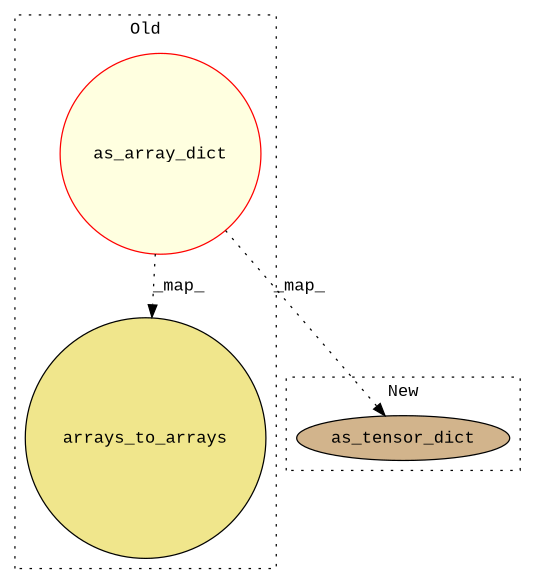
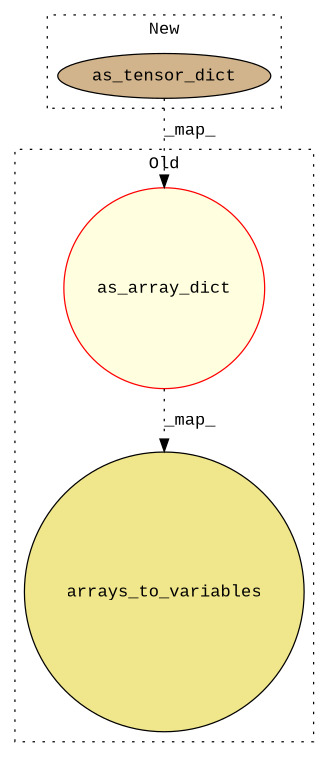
(301, 318) -> (164, 137)
(146, 438) -> (164, 592)
